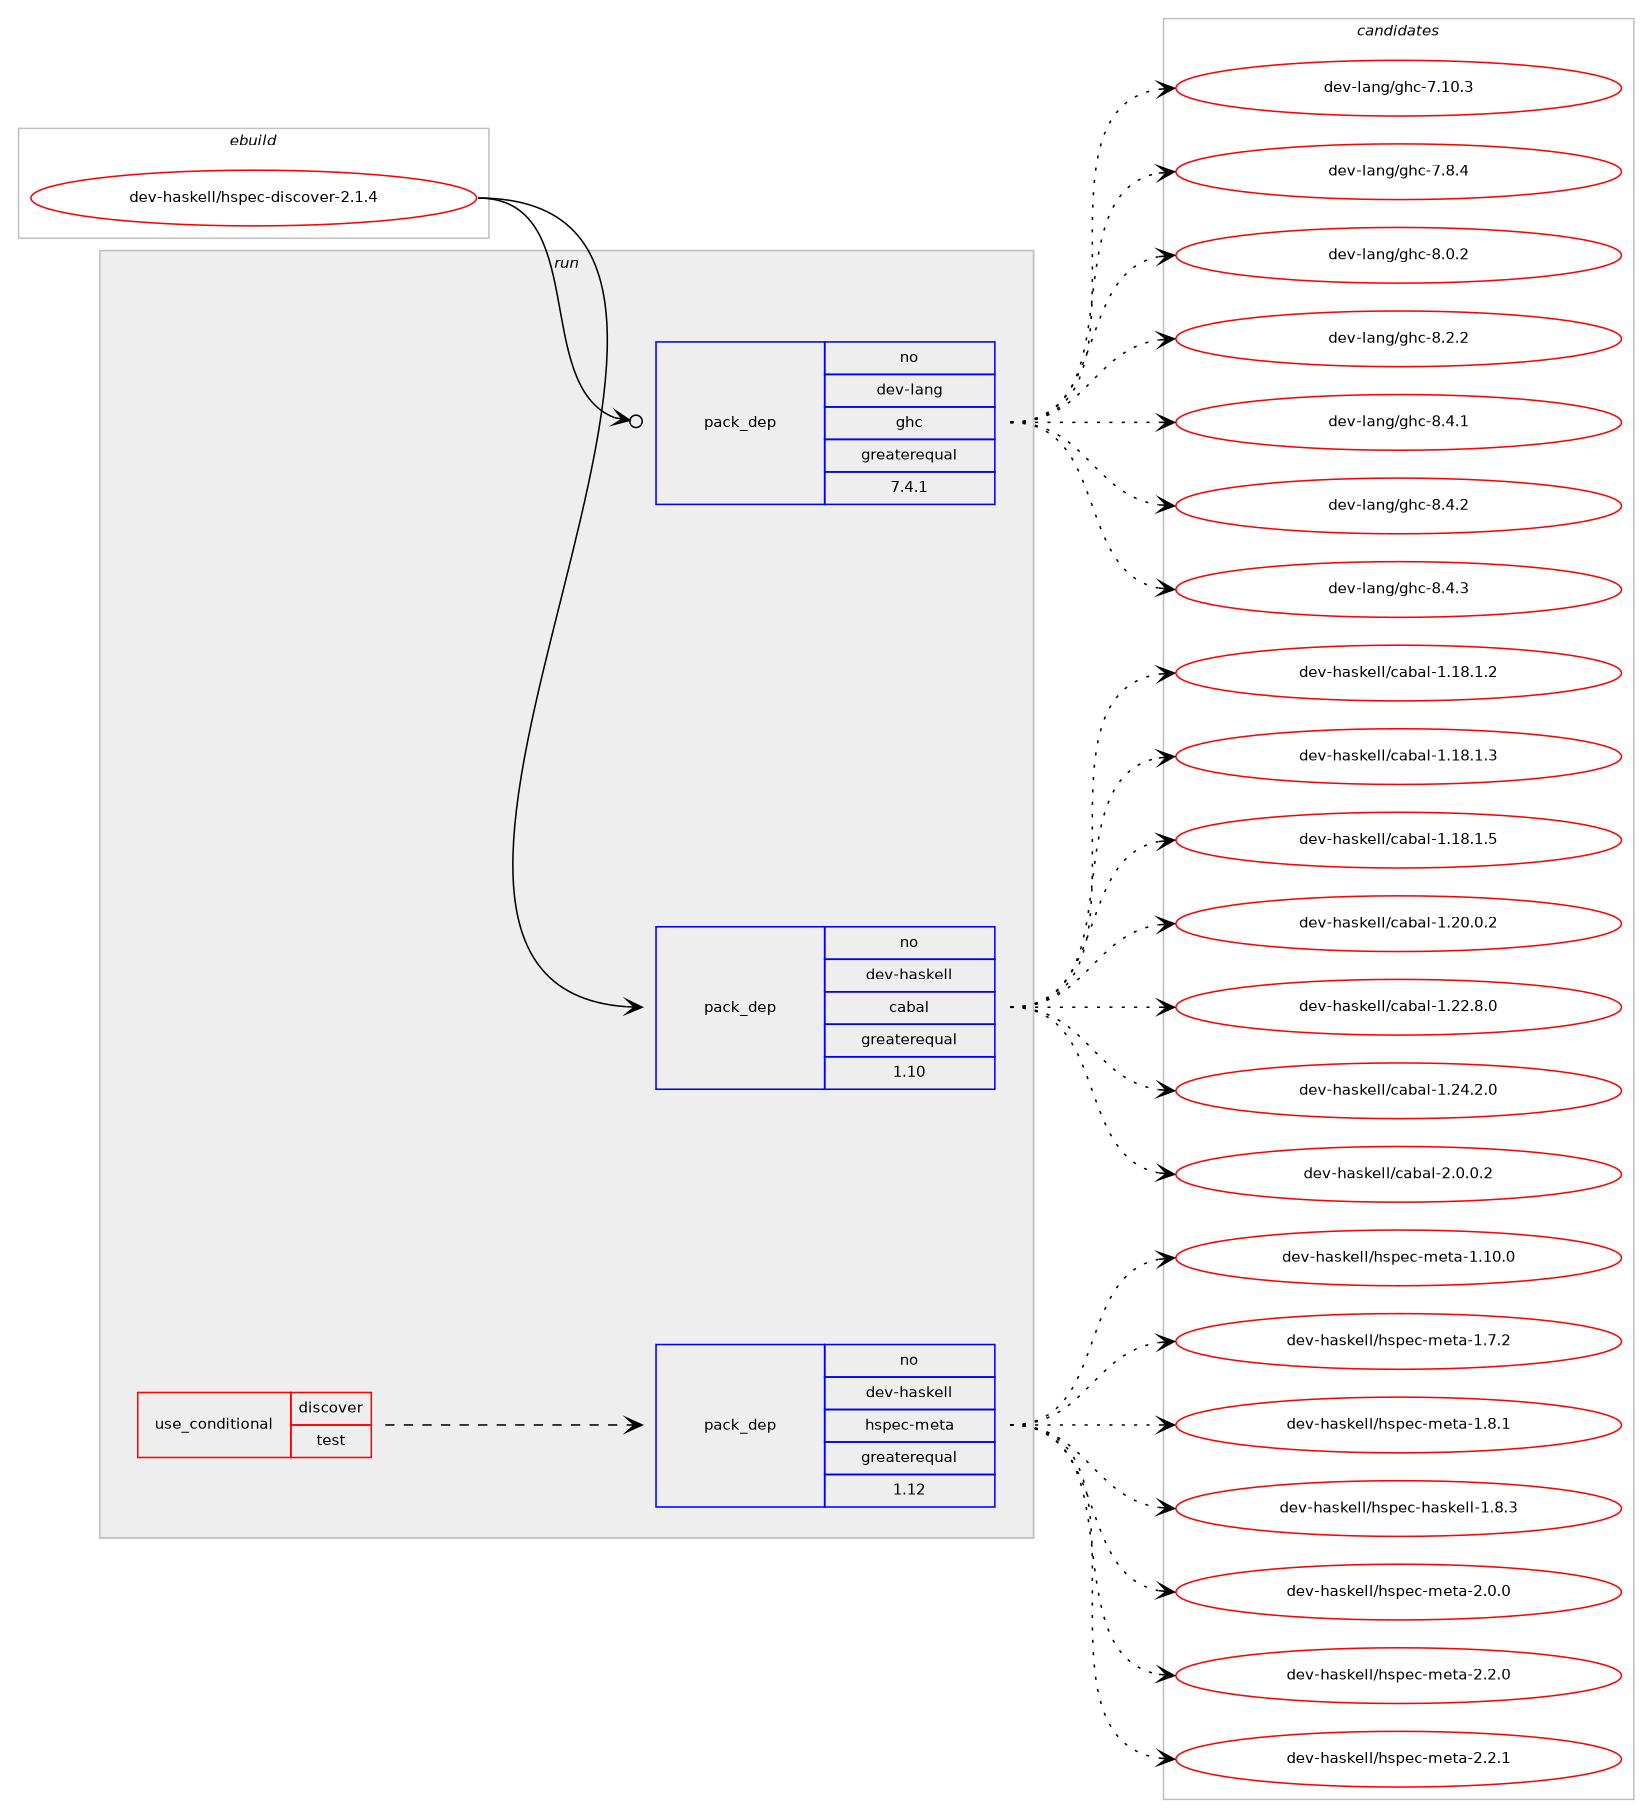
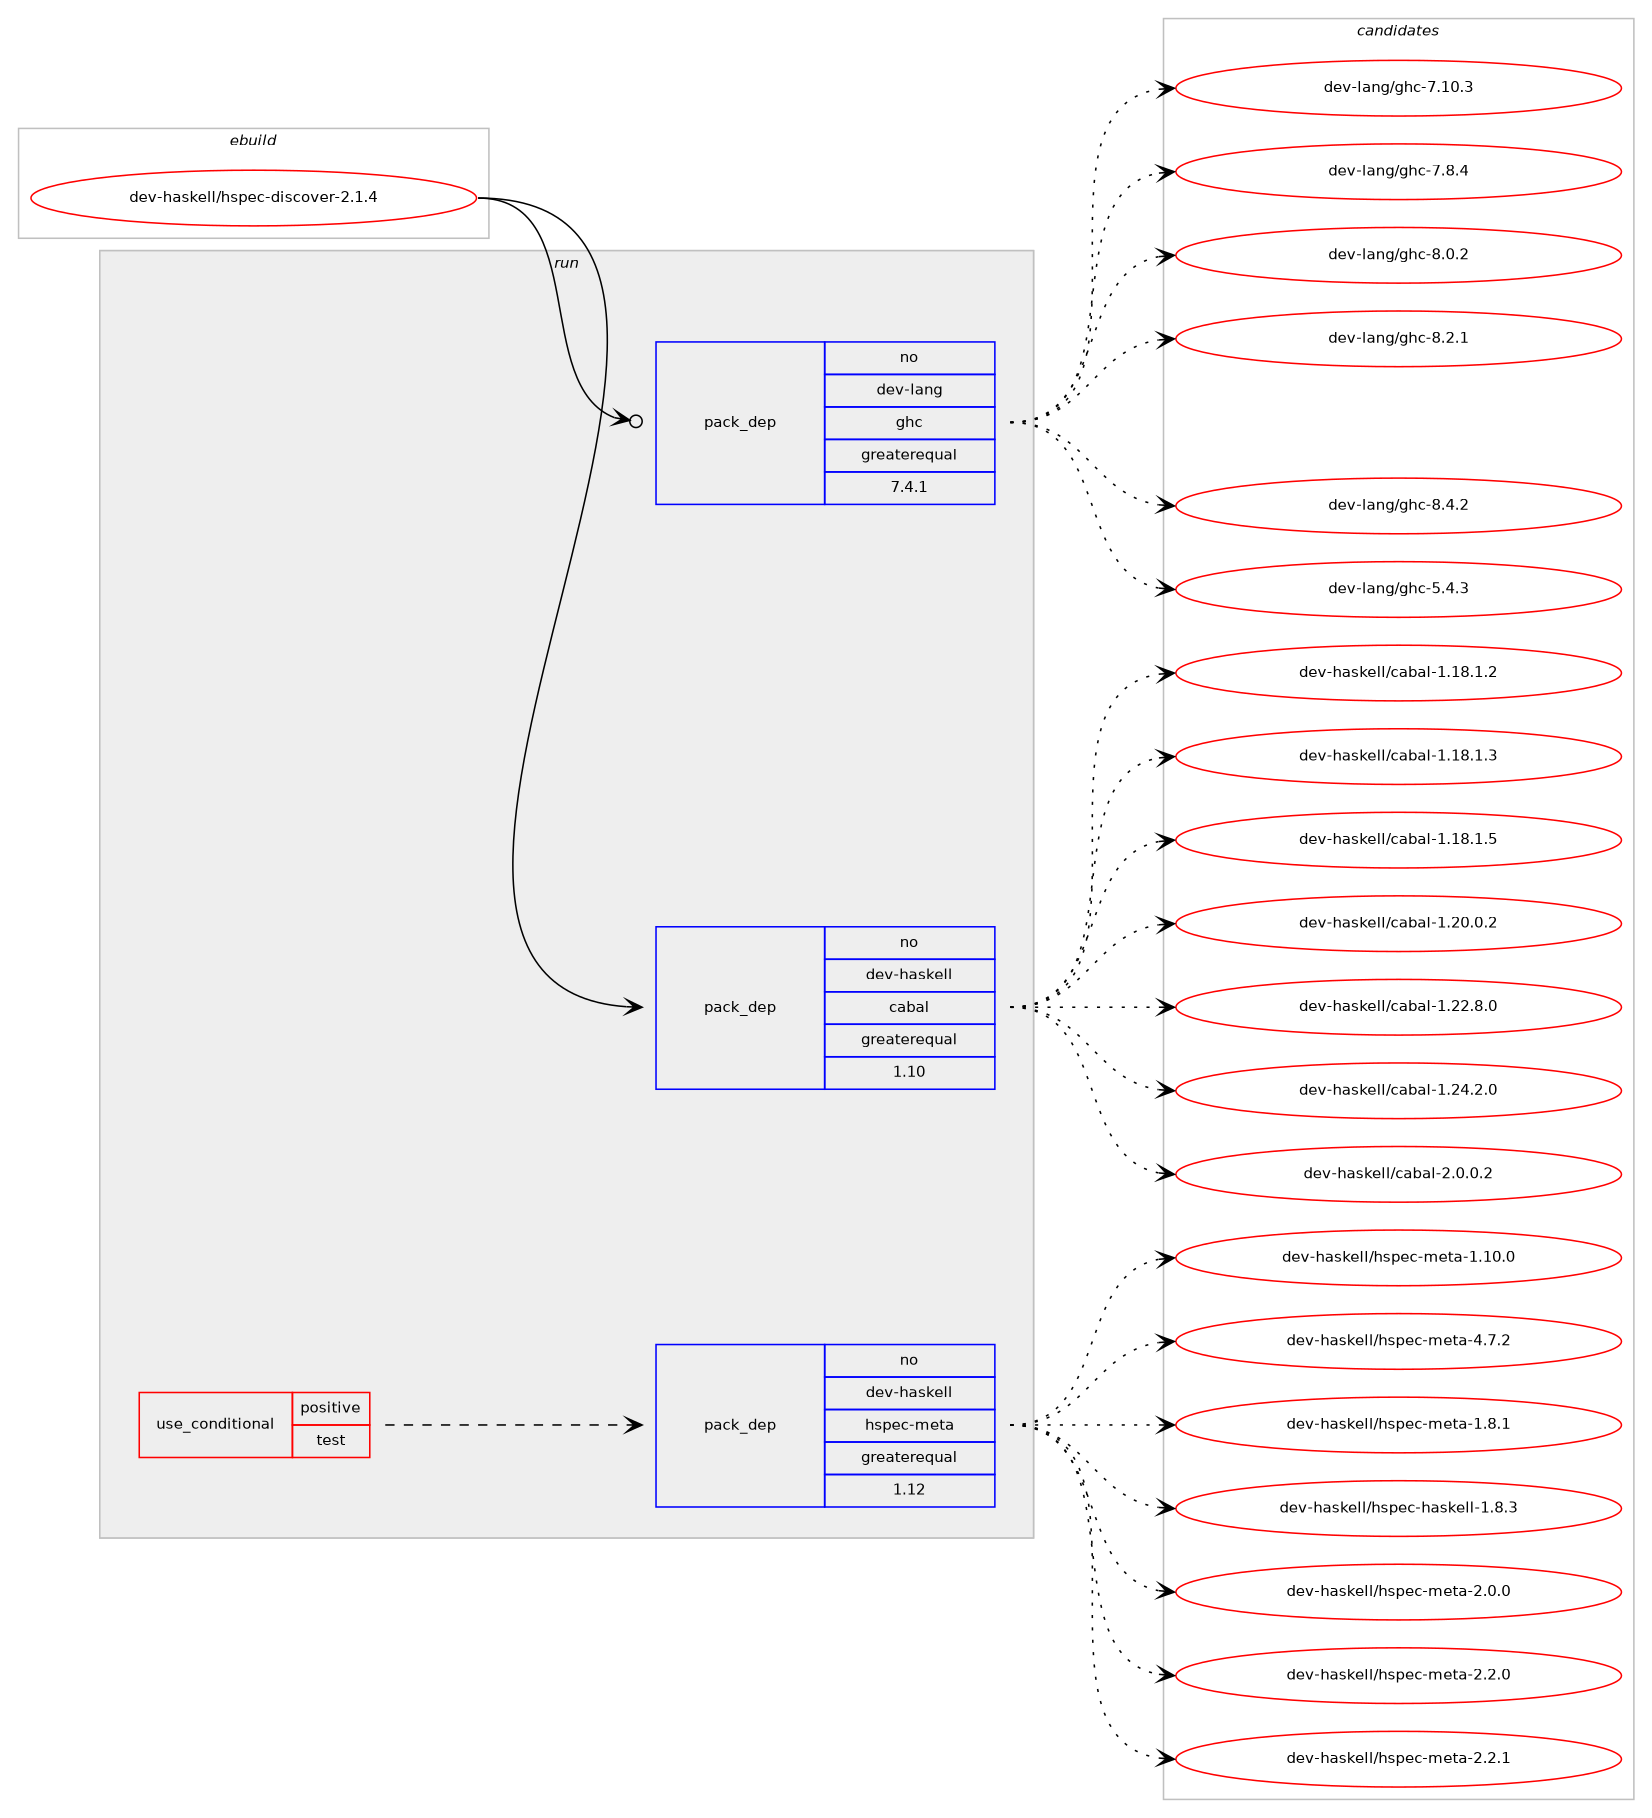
(1399, 339) -> (1399, 339)
(1399, 422) -> none
(1399, 589) -> (1399, 589)
(1399, 1341) -> (1399, 1341)
(331, 1408) -> (331, 1408)
